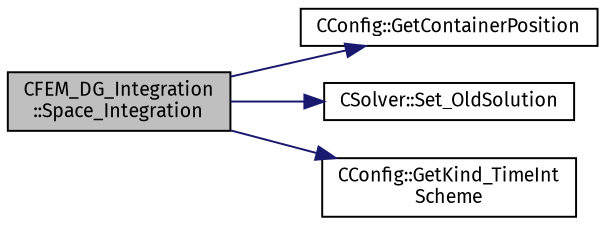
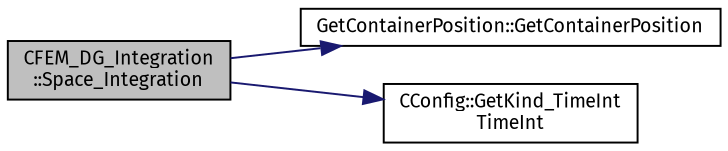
(449, 27) -> (511, 27)
(449, 102) -> none
(449, 187) -> (511, 113)
